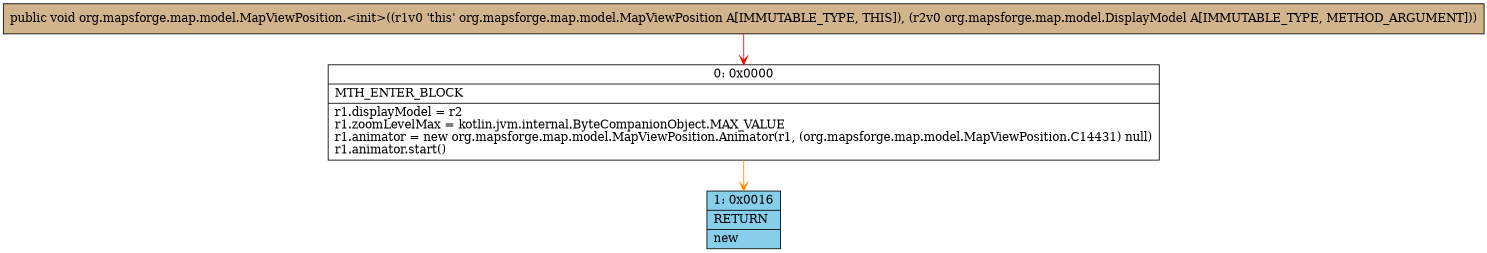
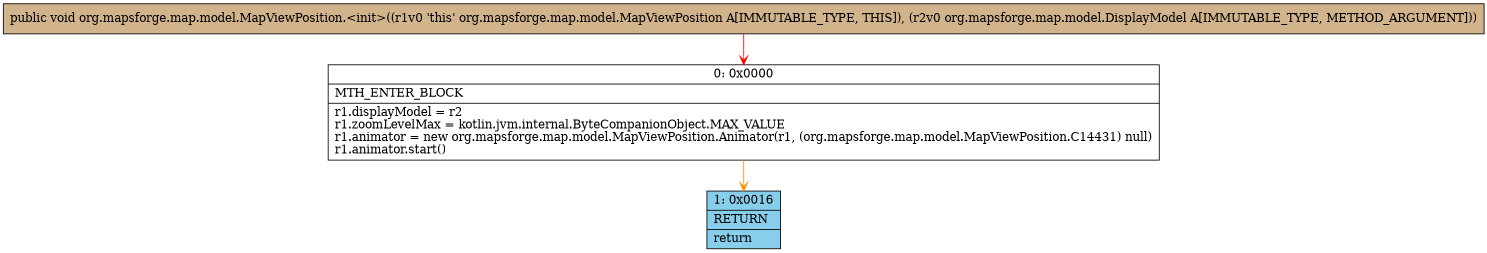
(726, 239) -> (733, 239)
